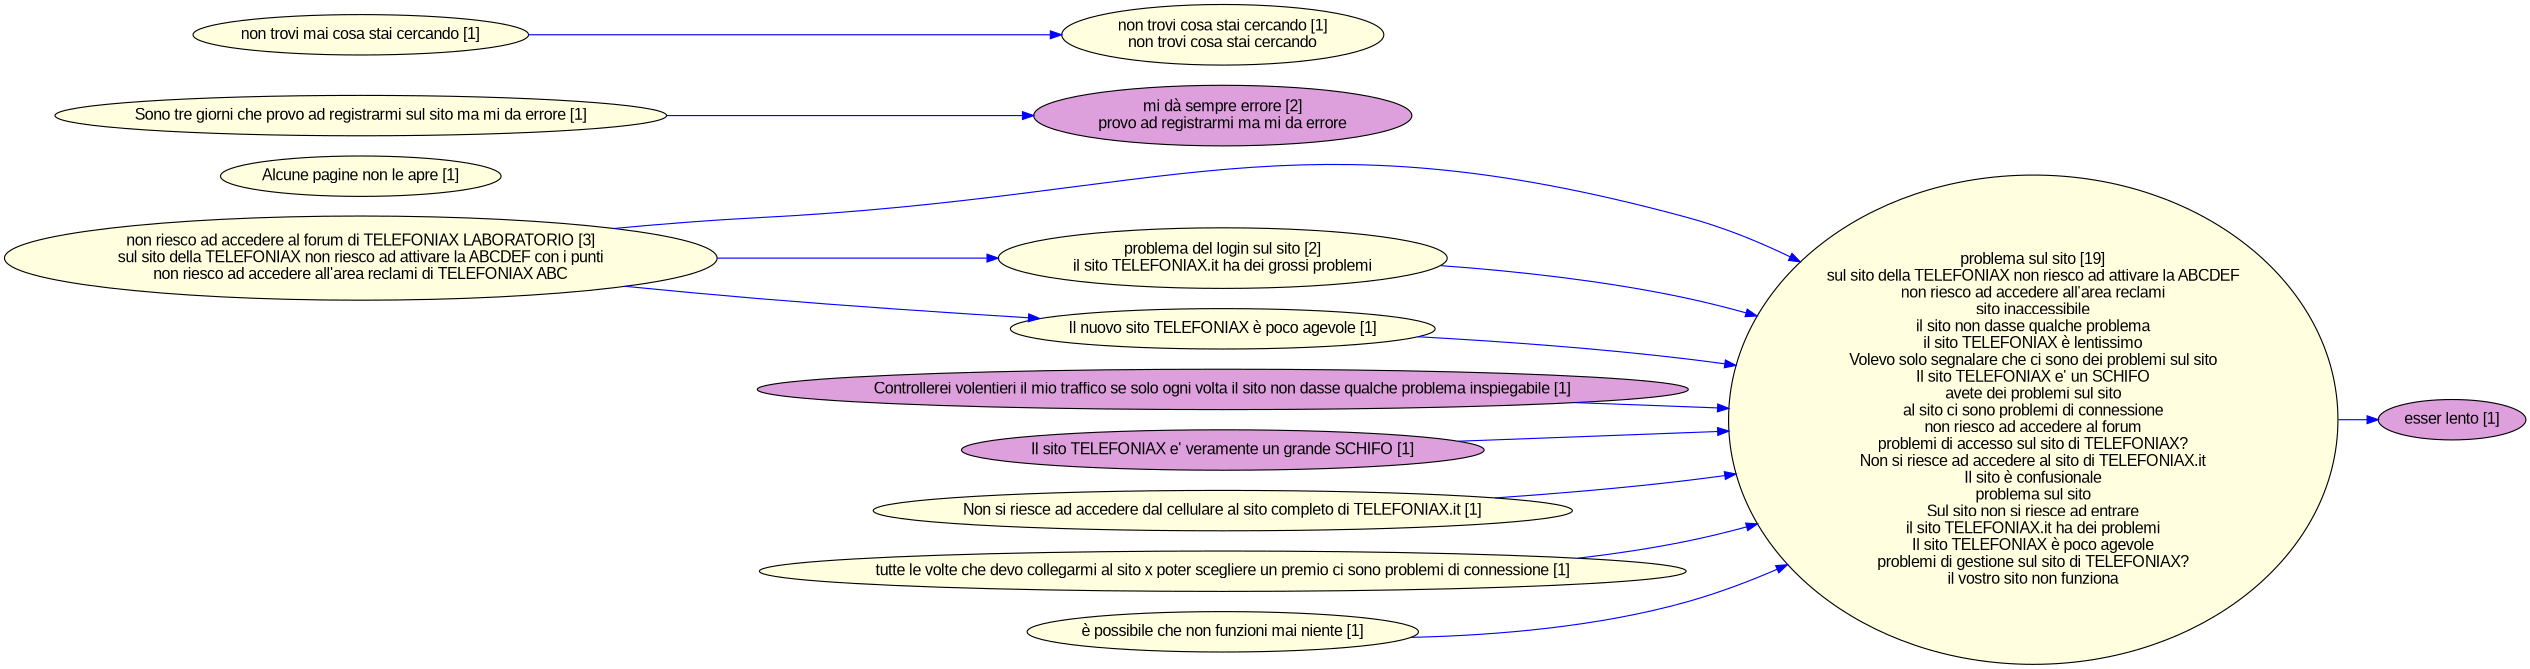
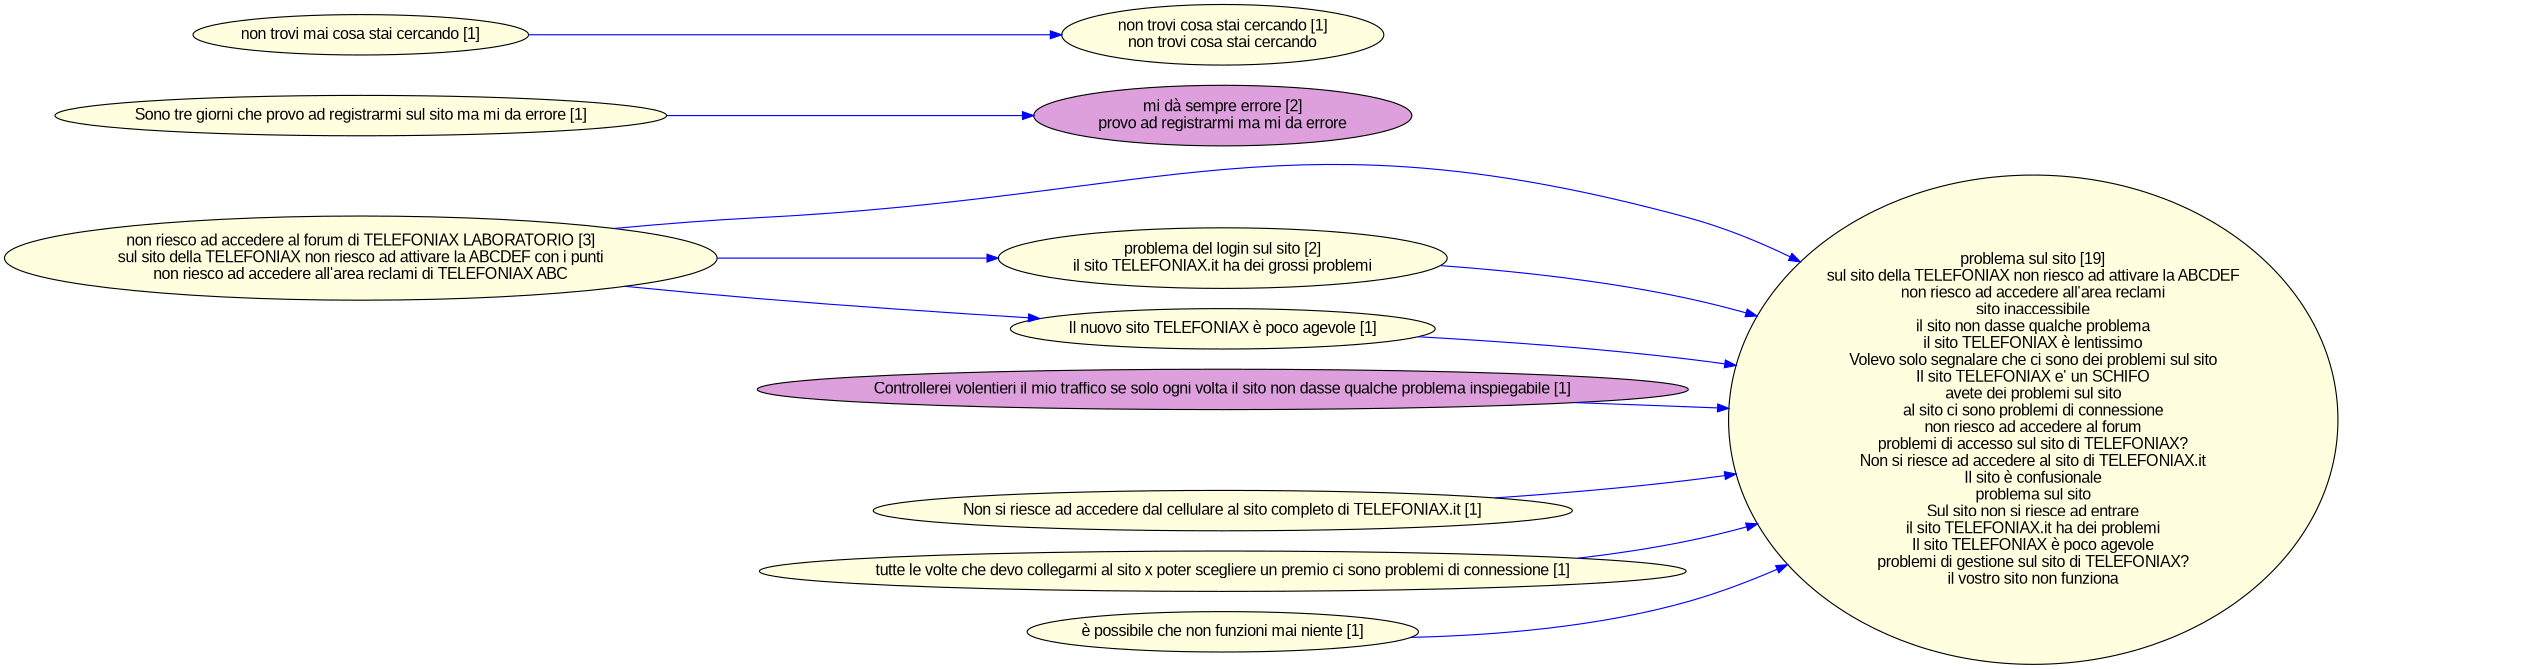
(361, 176) -> none
(2452, 420) -> none
(1223, 450) -> none
